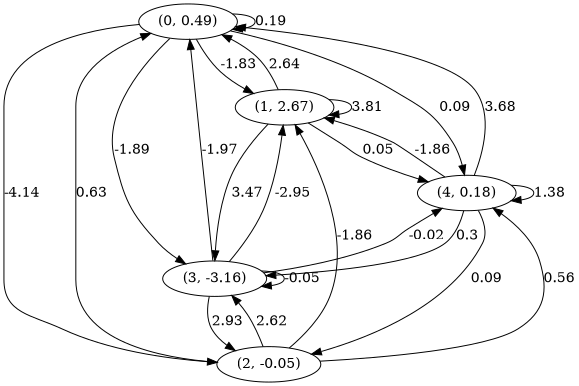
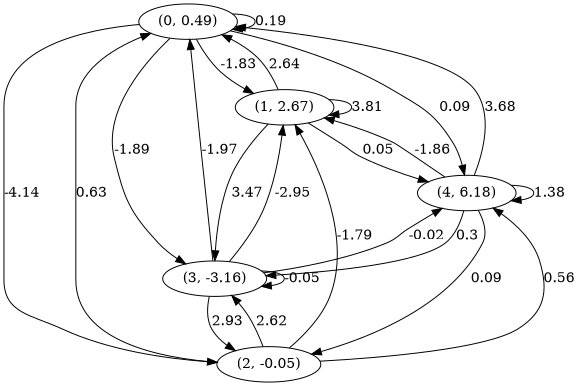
(467, 193) -> (467, 193)
(355, 236) -> (355, 236)
